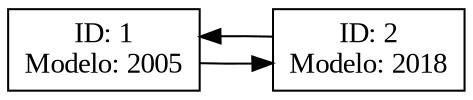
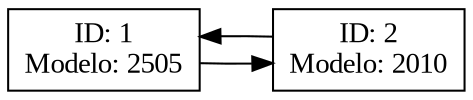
(104, 50) -> (104, 50)
(369, 50) -> (369, 50)
